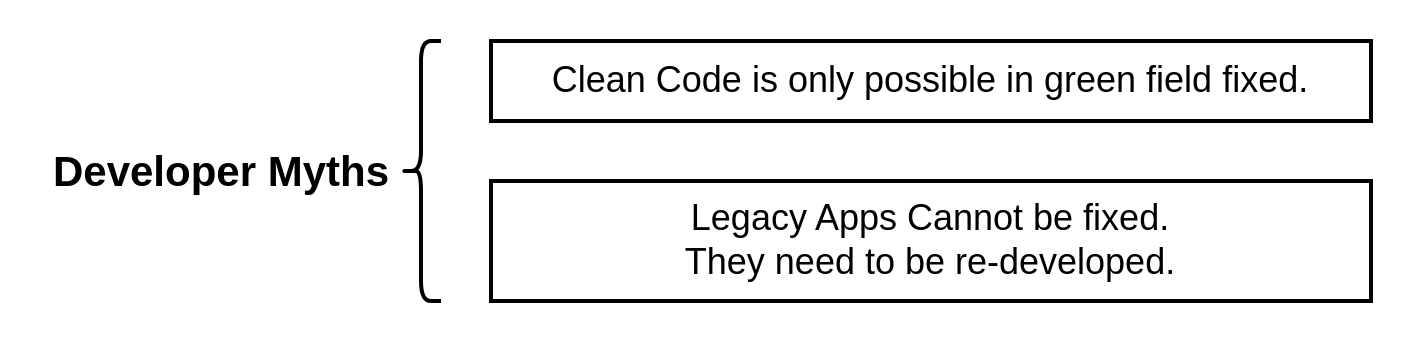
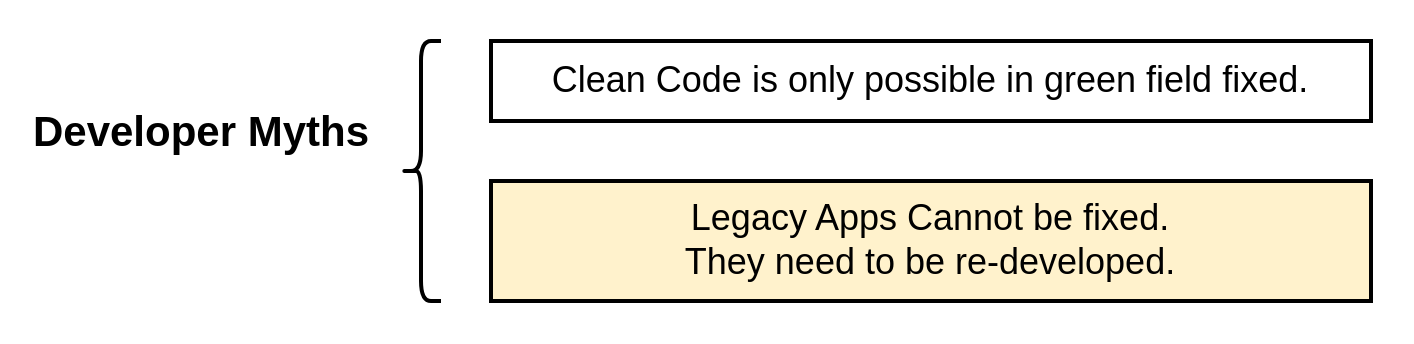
(221, 171) -> (201, 131)
(931, 241) -> (931, 241)
